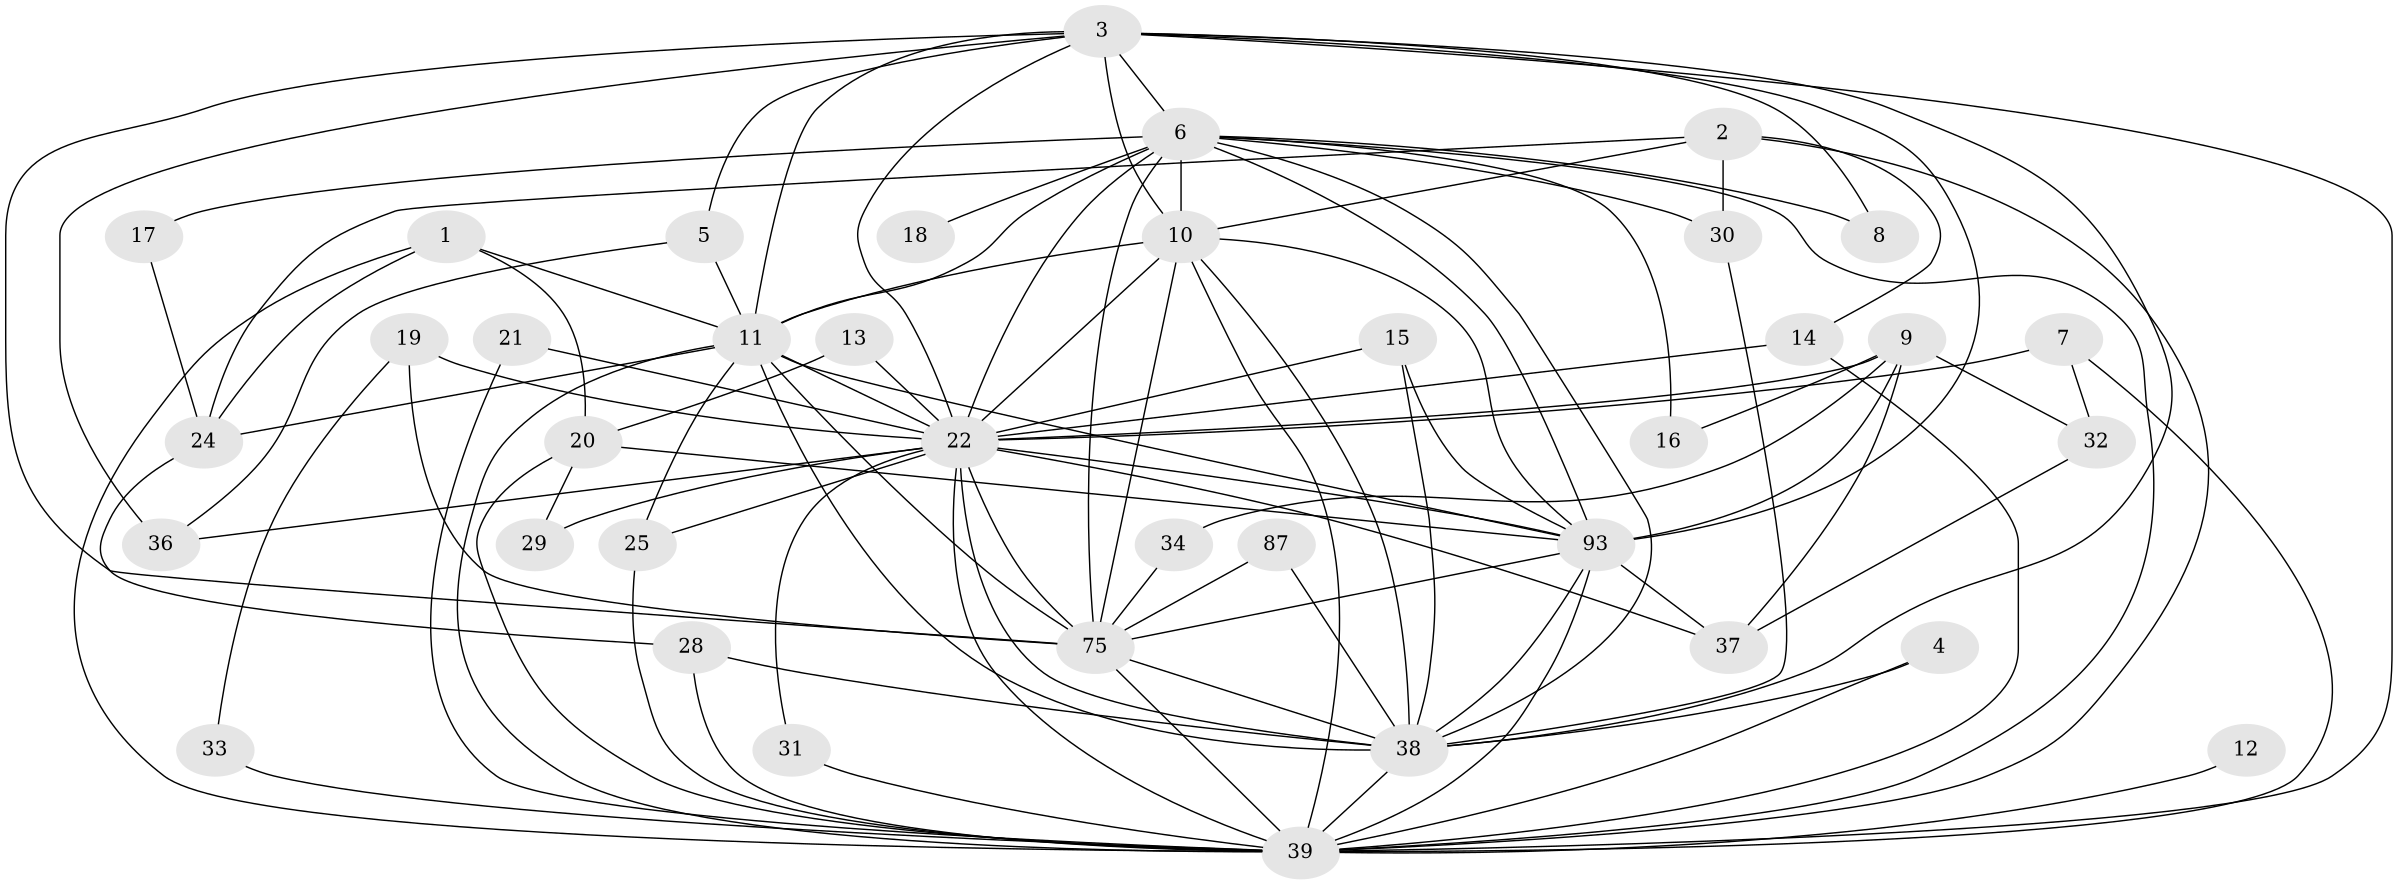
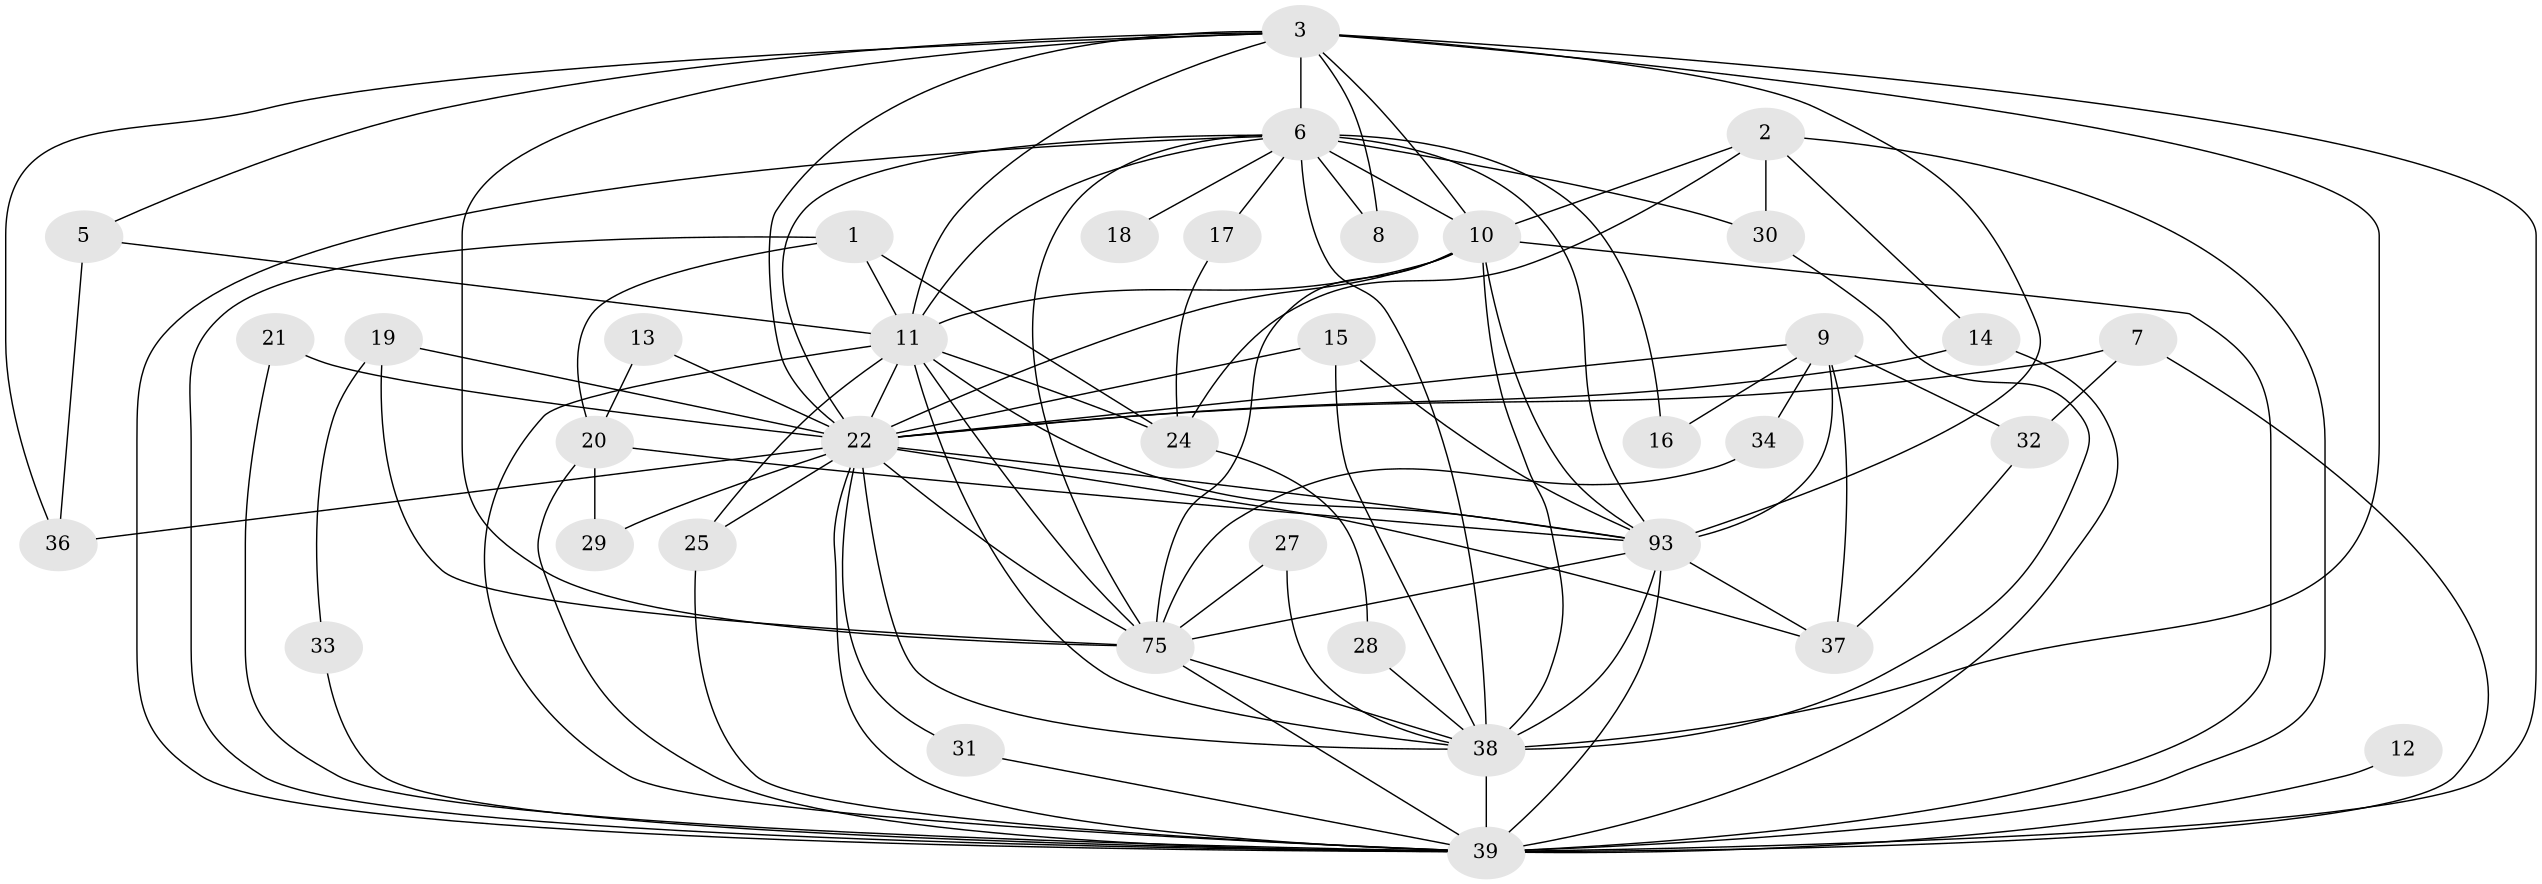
(1277, 545) -> (1288, 545)
(1940, 648) -> none
(939, 831) -> none
